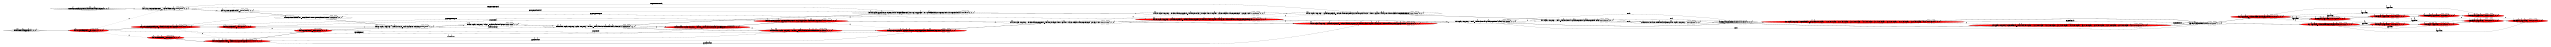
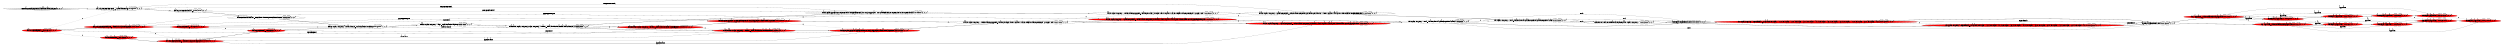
(25, 31) -> none
